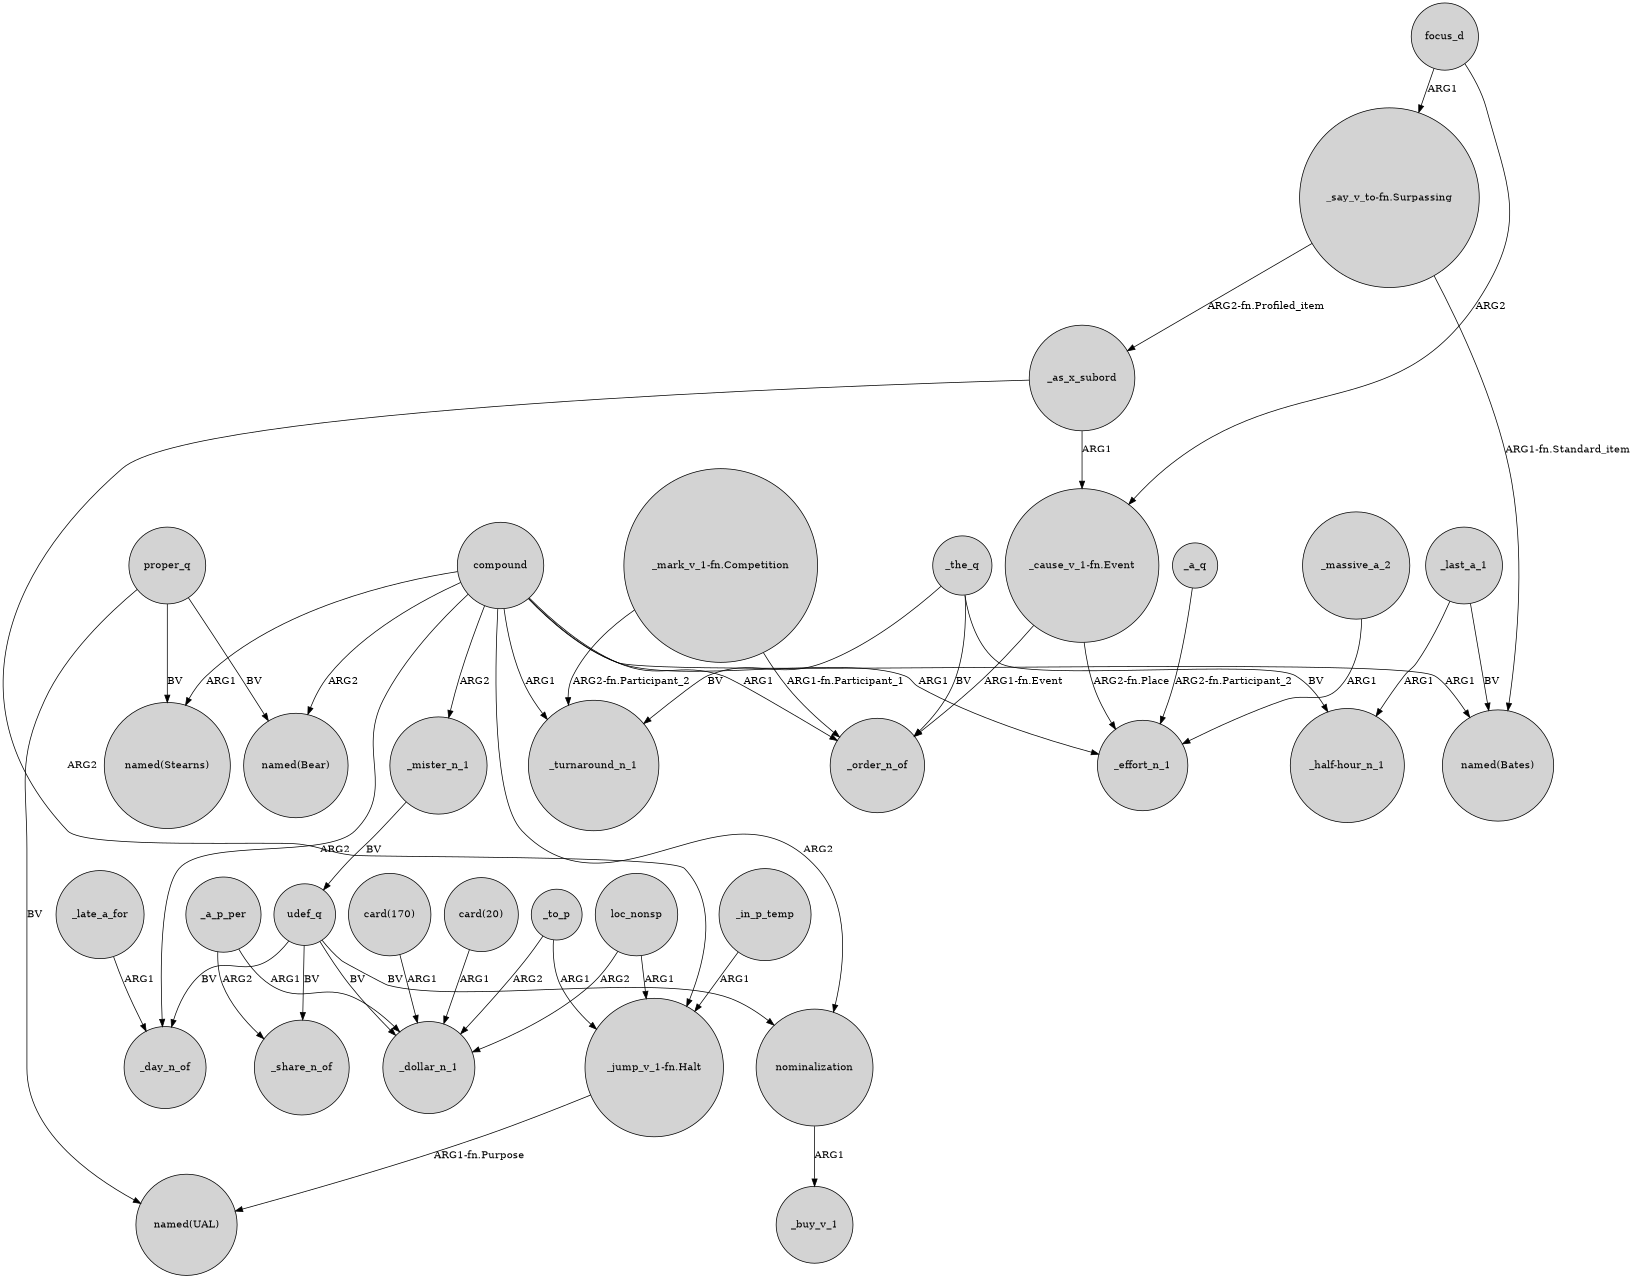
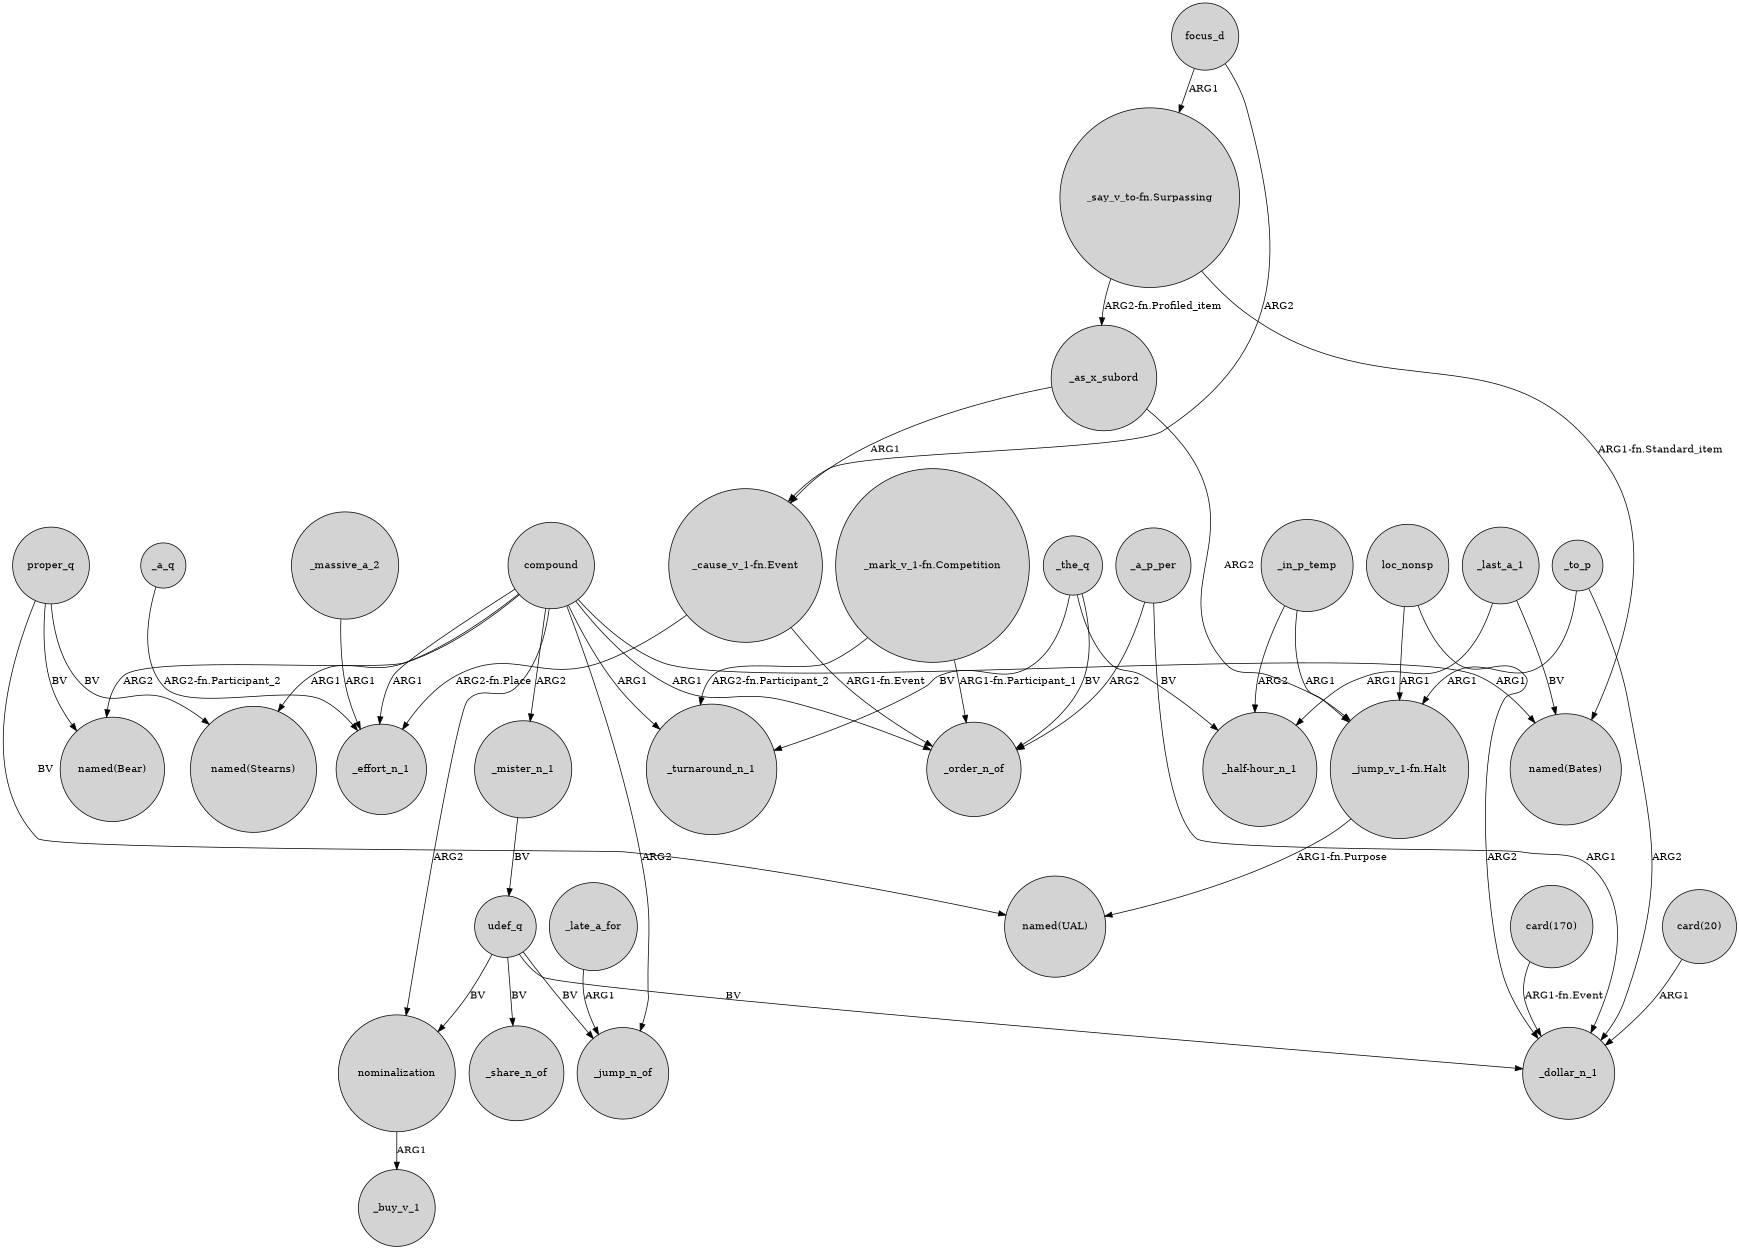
none -> (1264, 654)
(423, 980) -> (1564, 996)
(229, 997) -> (1101, 689)
(165, 1068) -> (623, 1073)
